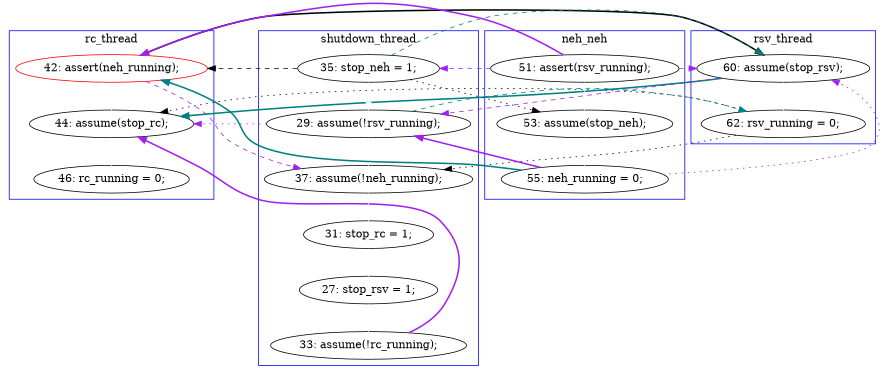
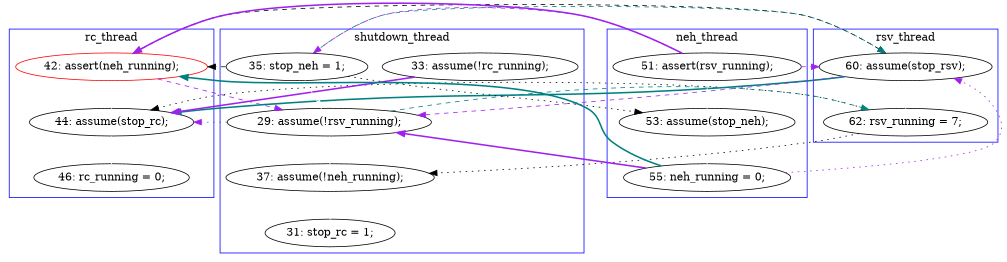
(465, 10) -> (506, 5)
(585, 40) -> (707, 38)
(783, 124) -> (906, 122)
(220, 132) -> (208, 91)
(369, 290) -> none
